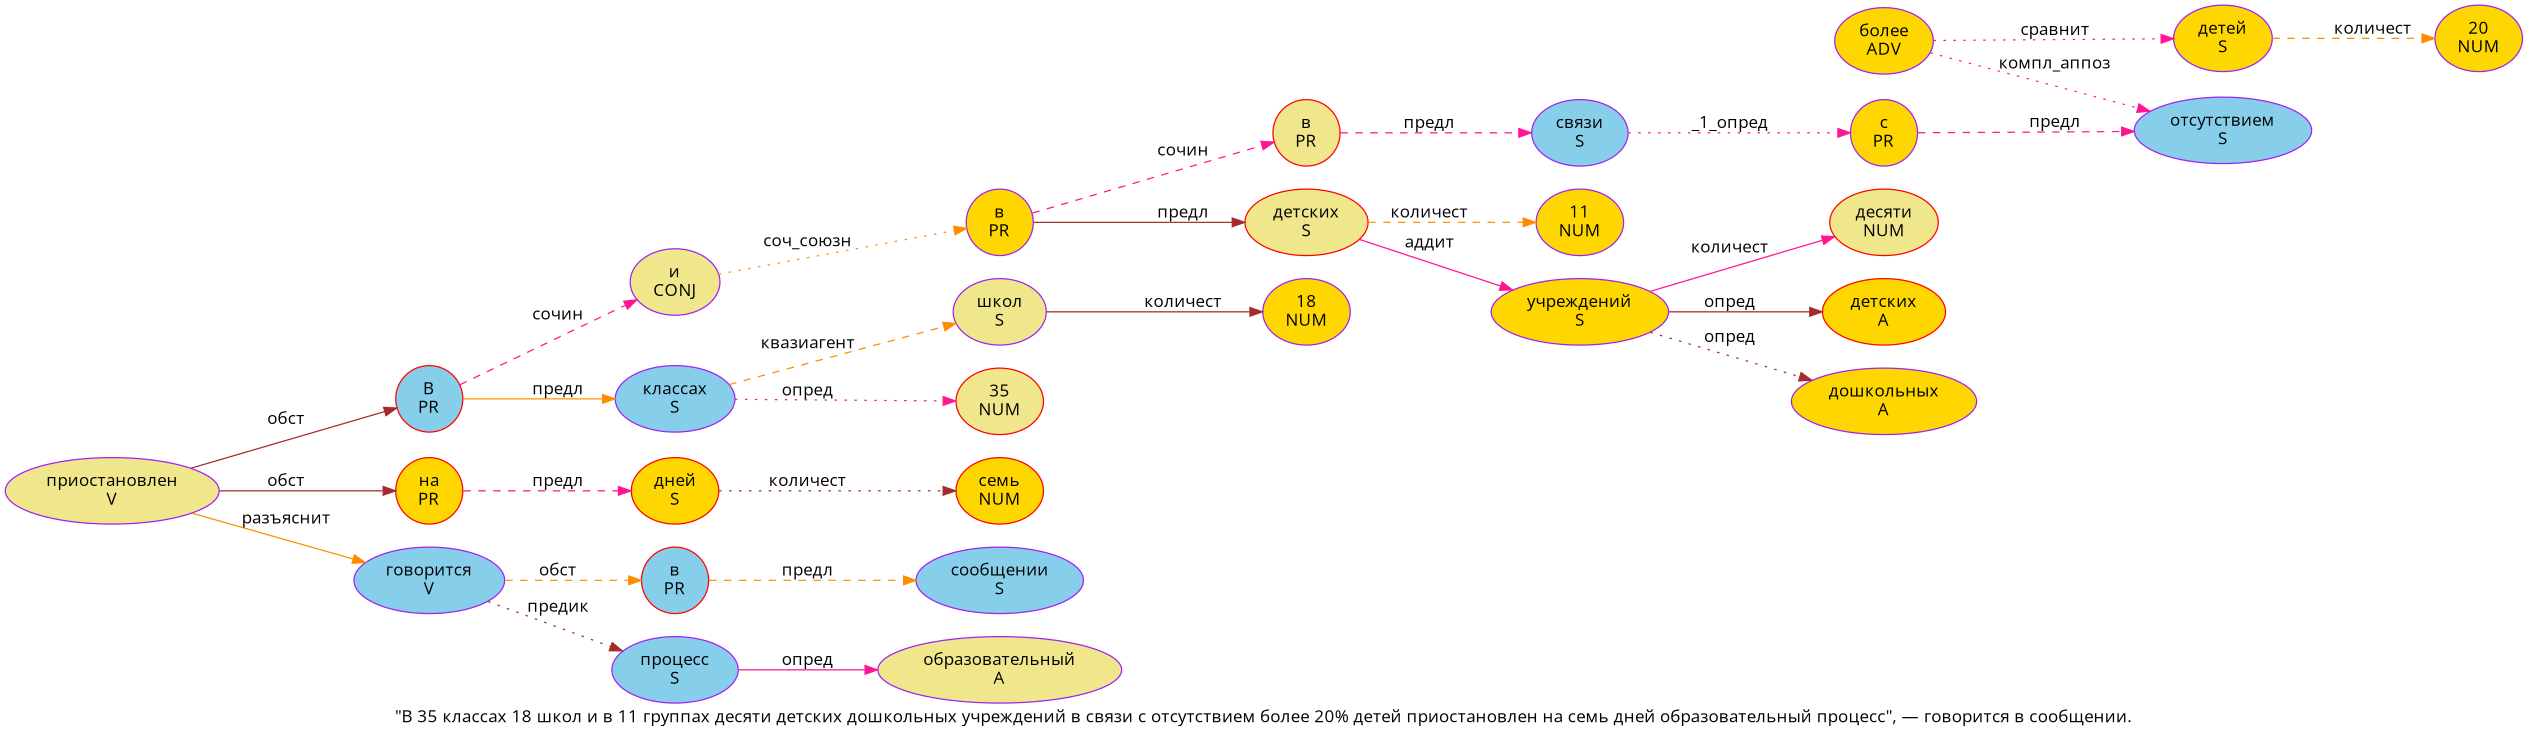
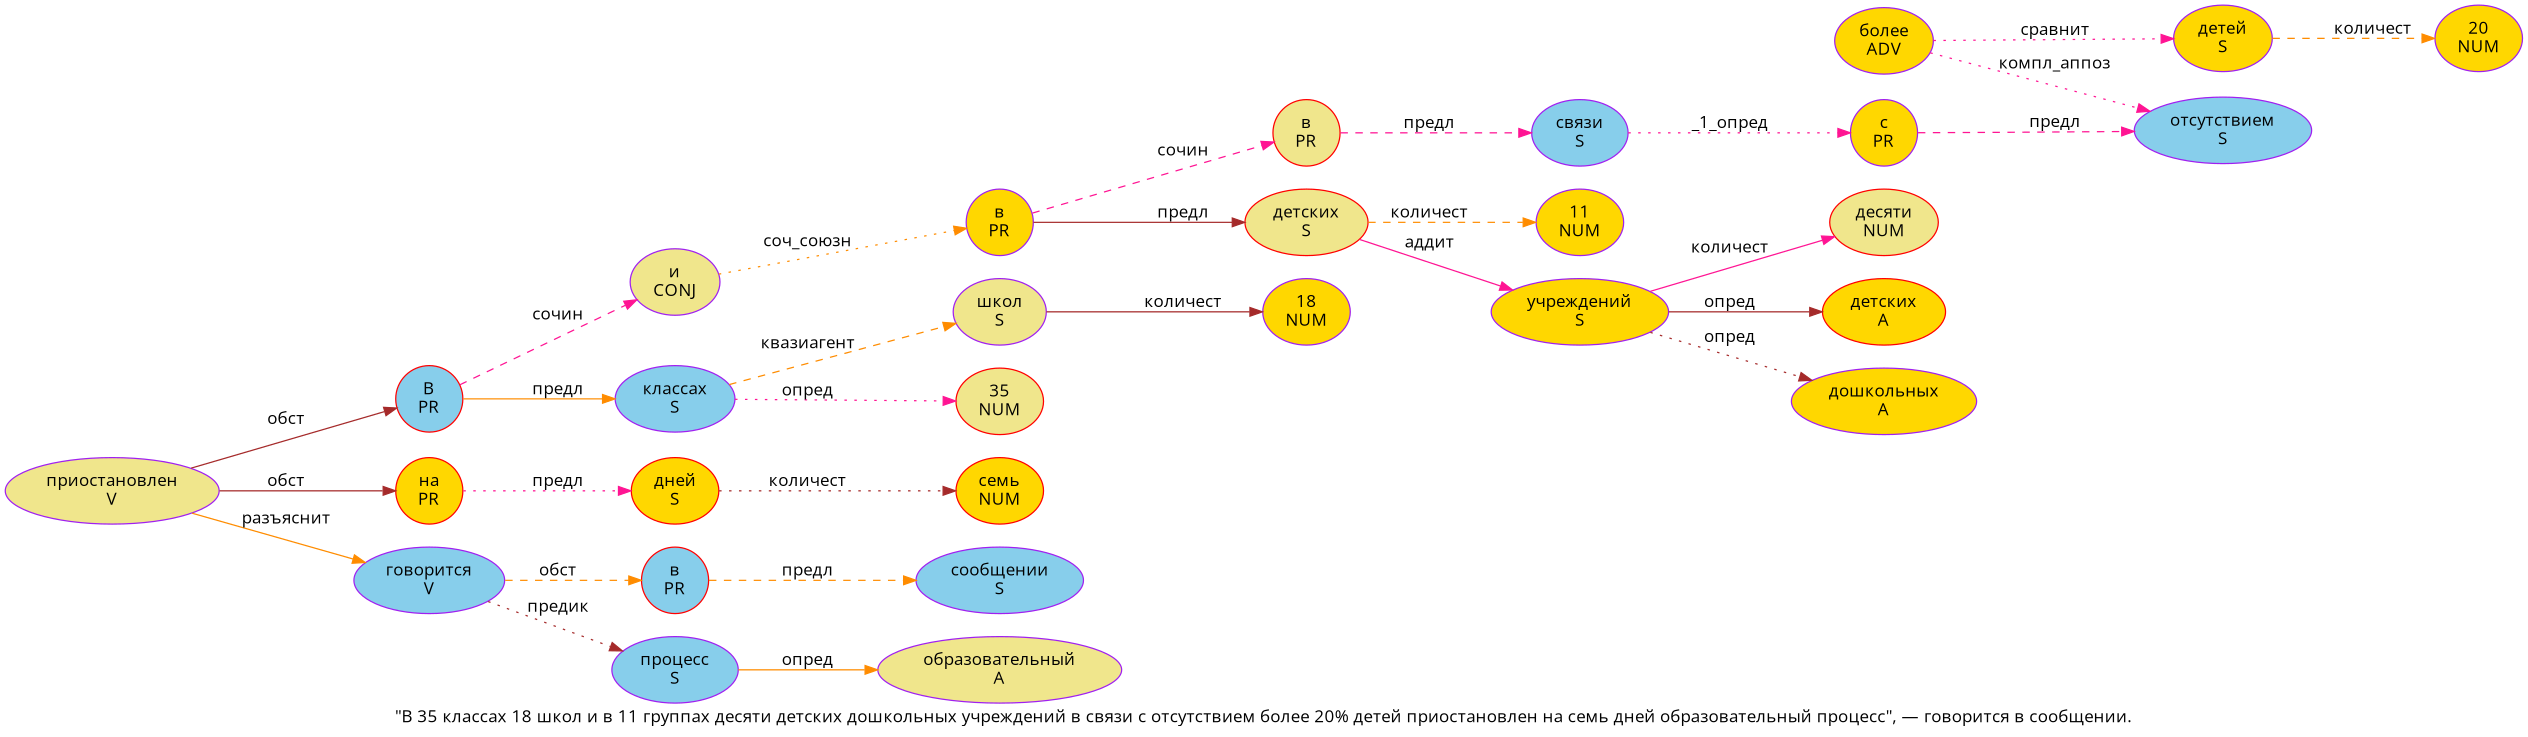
(541, 491) -> (541, 491)
(802, 670) -> (802, 670)
